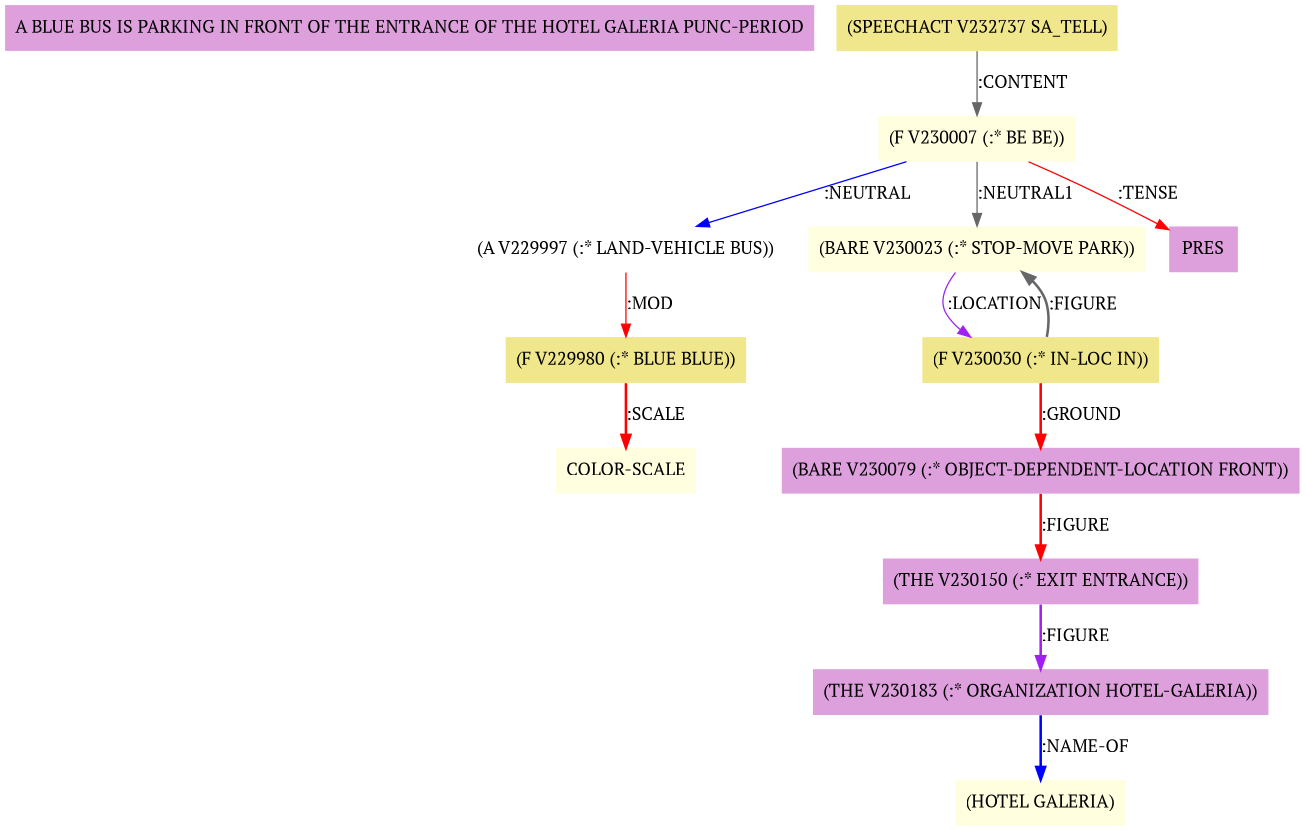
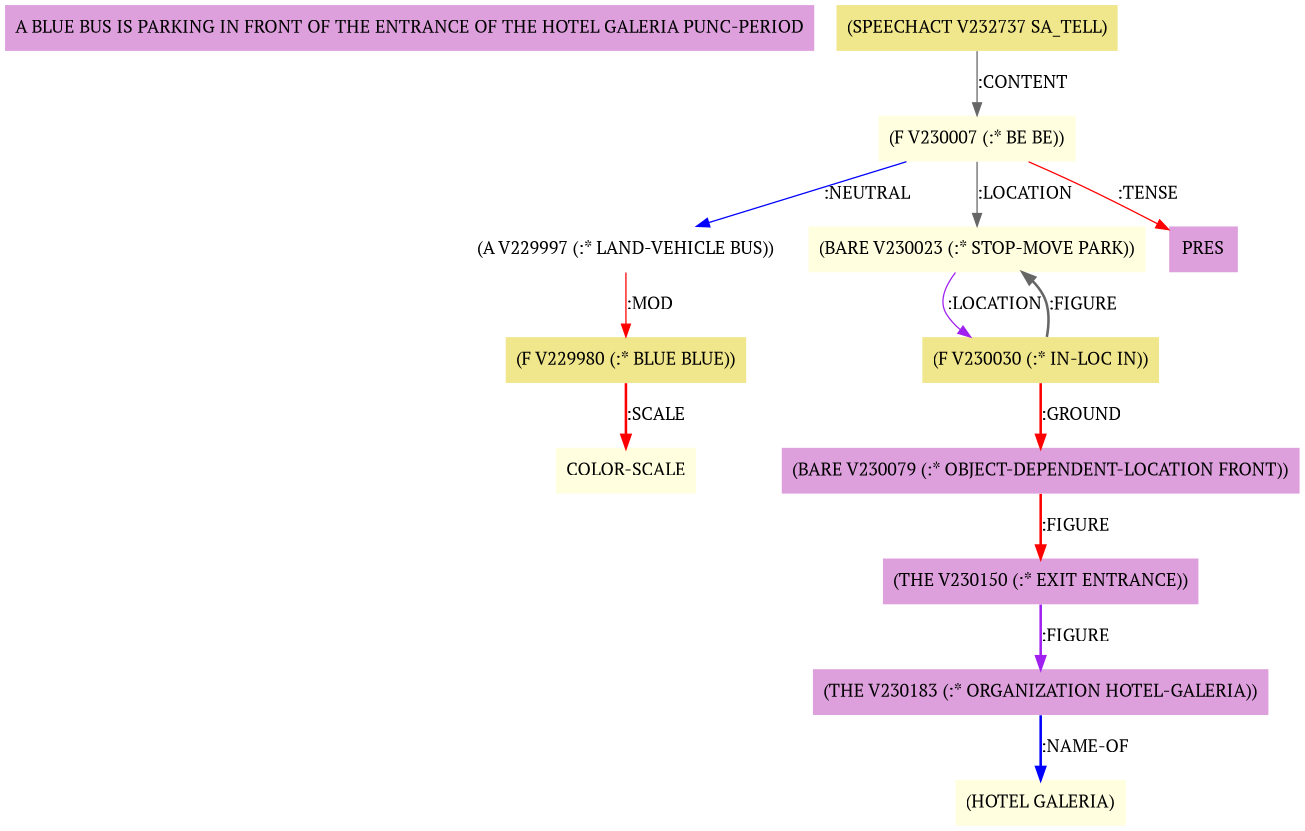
(1025, 194) -> (1025, 194)
